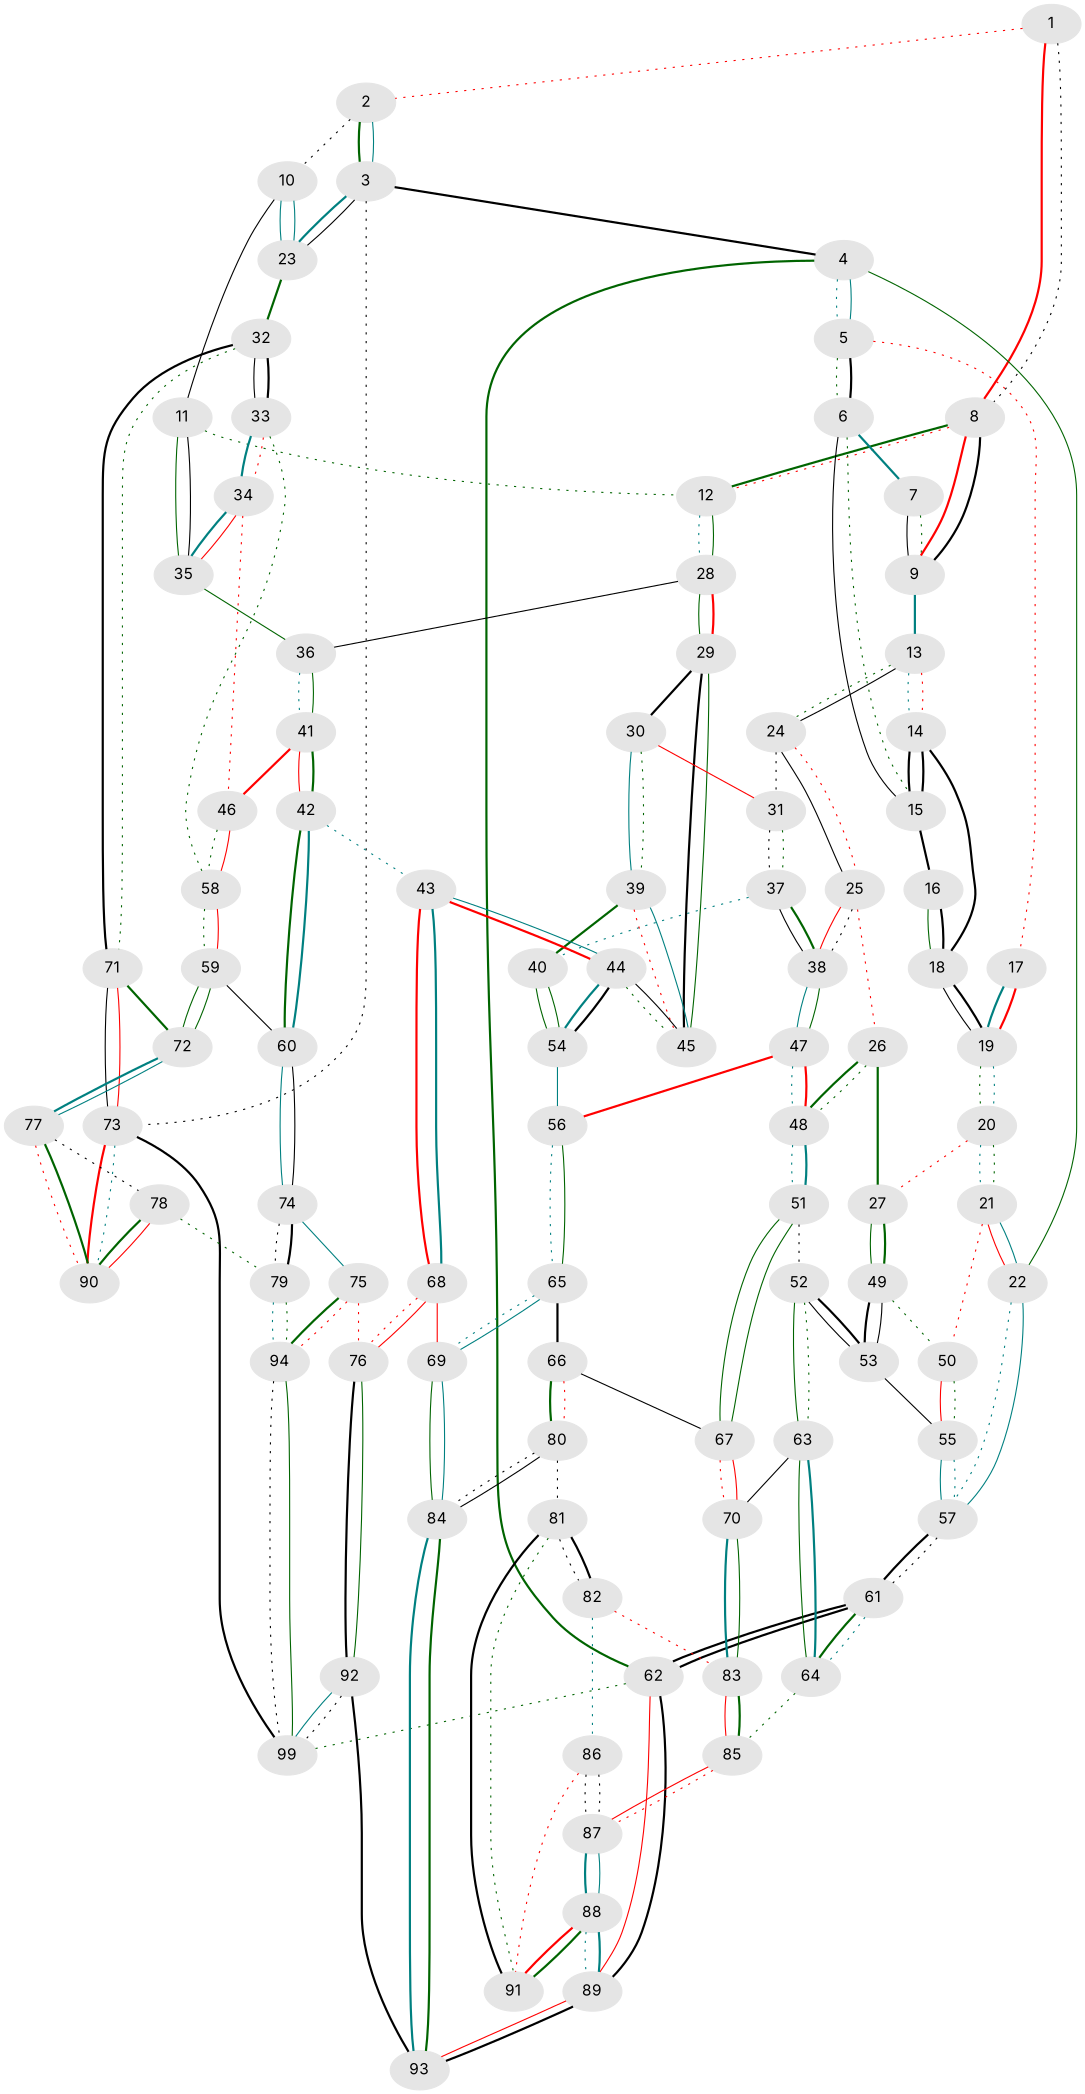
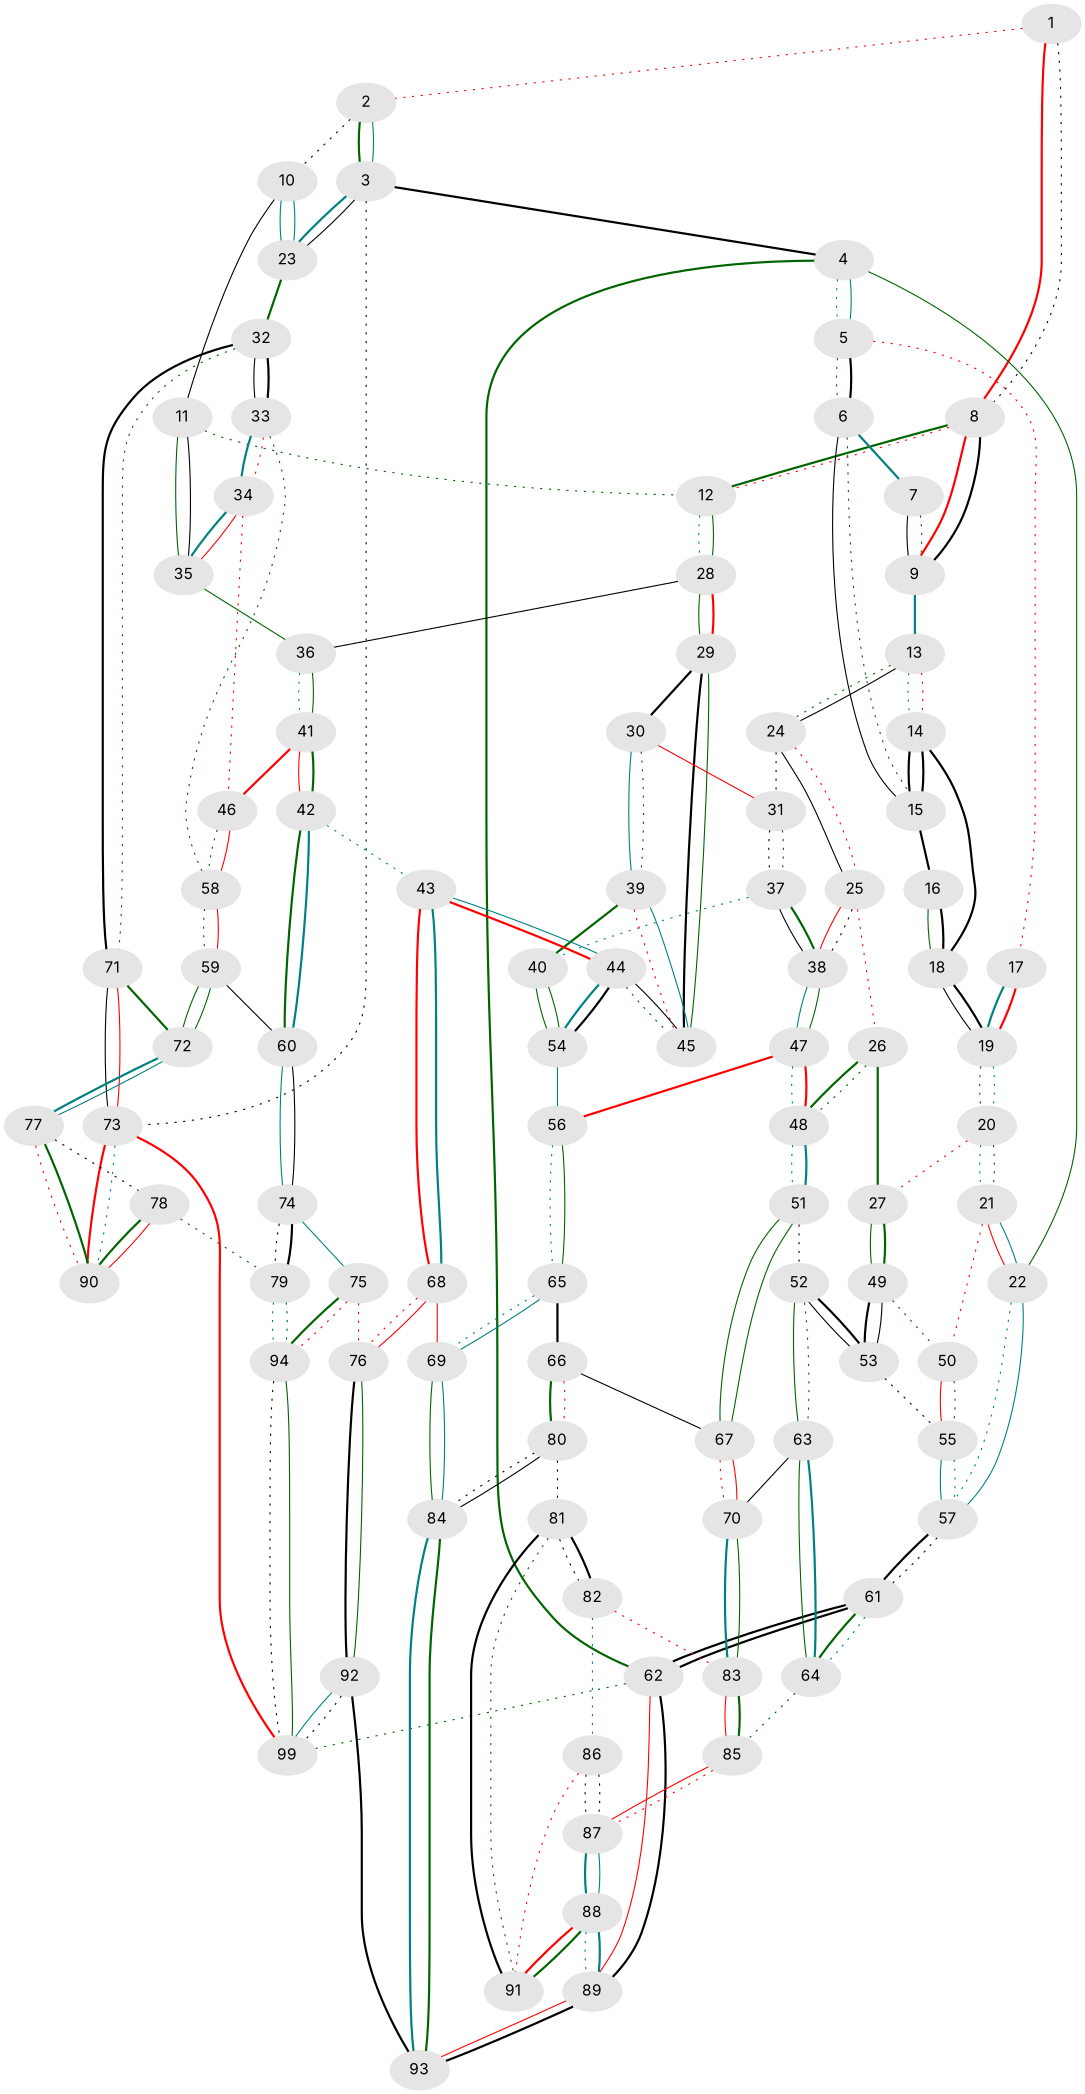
(908, 1401) -> (908, 1401)
(220, 1426) -> (220, 1426)
